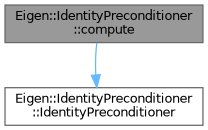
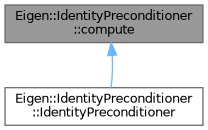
(96, 59) -> (112, 71)
